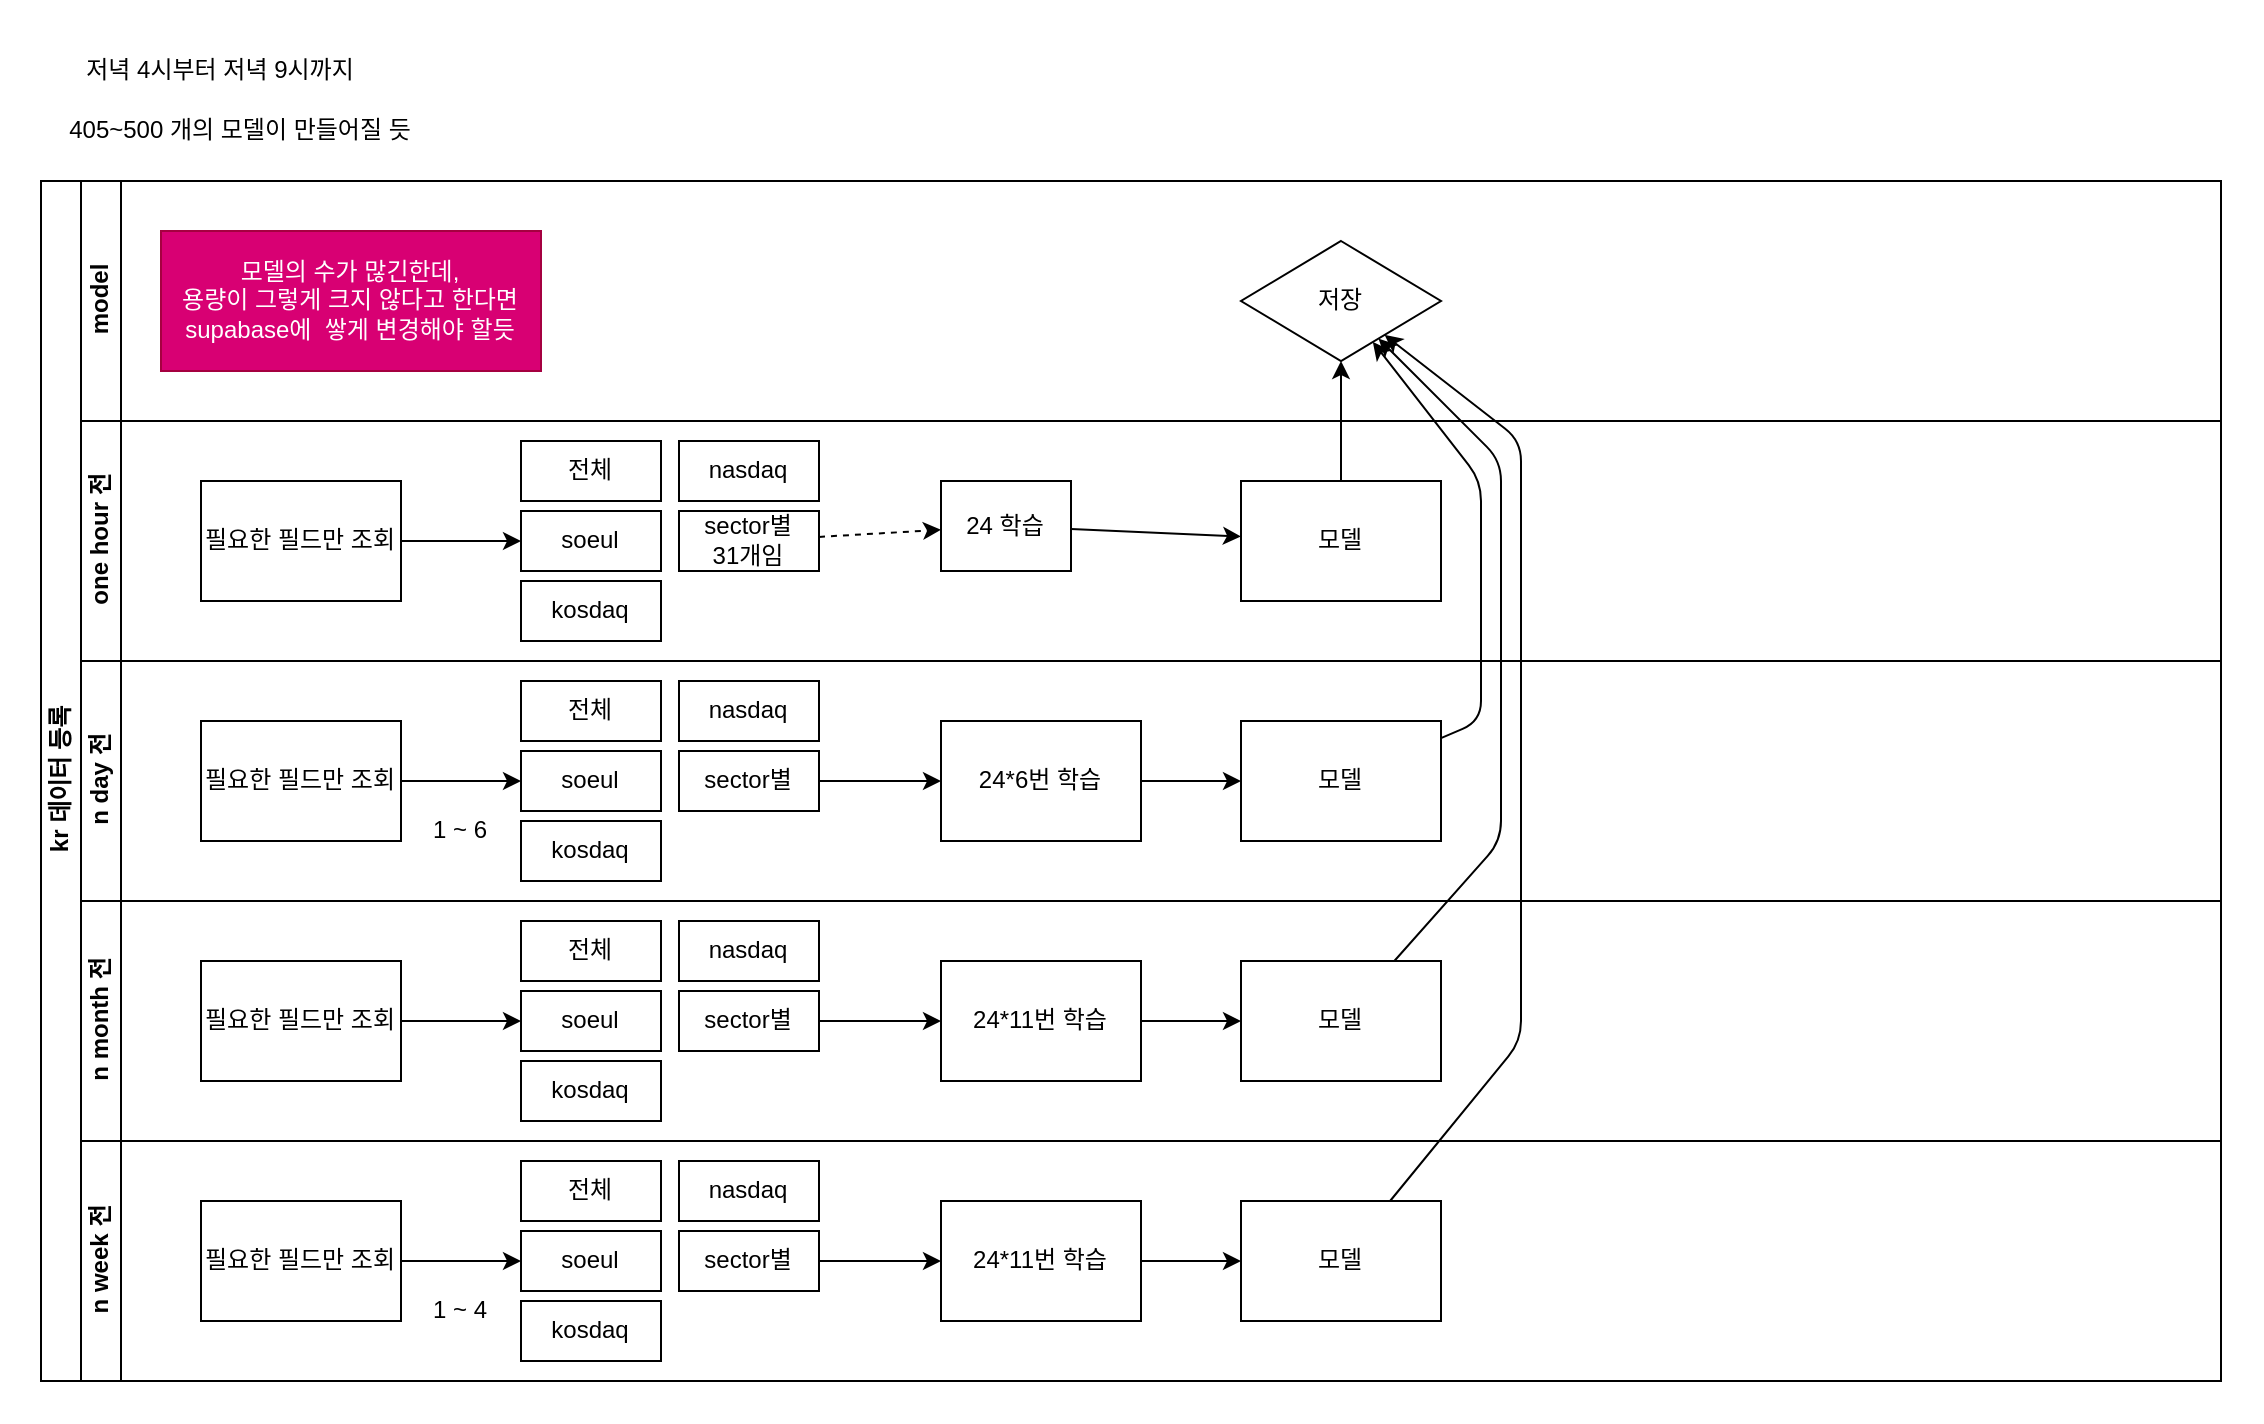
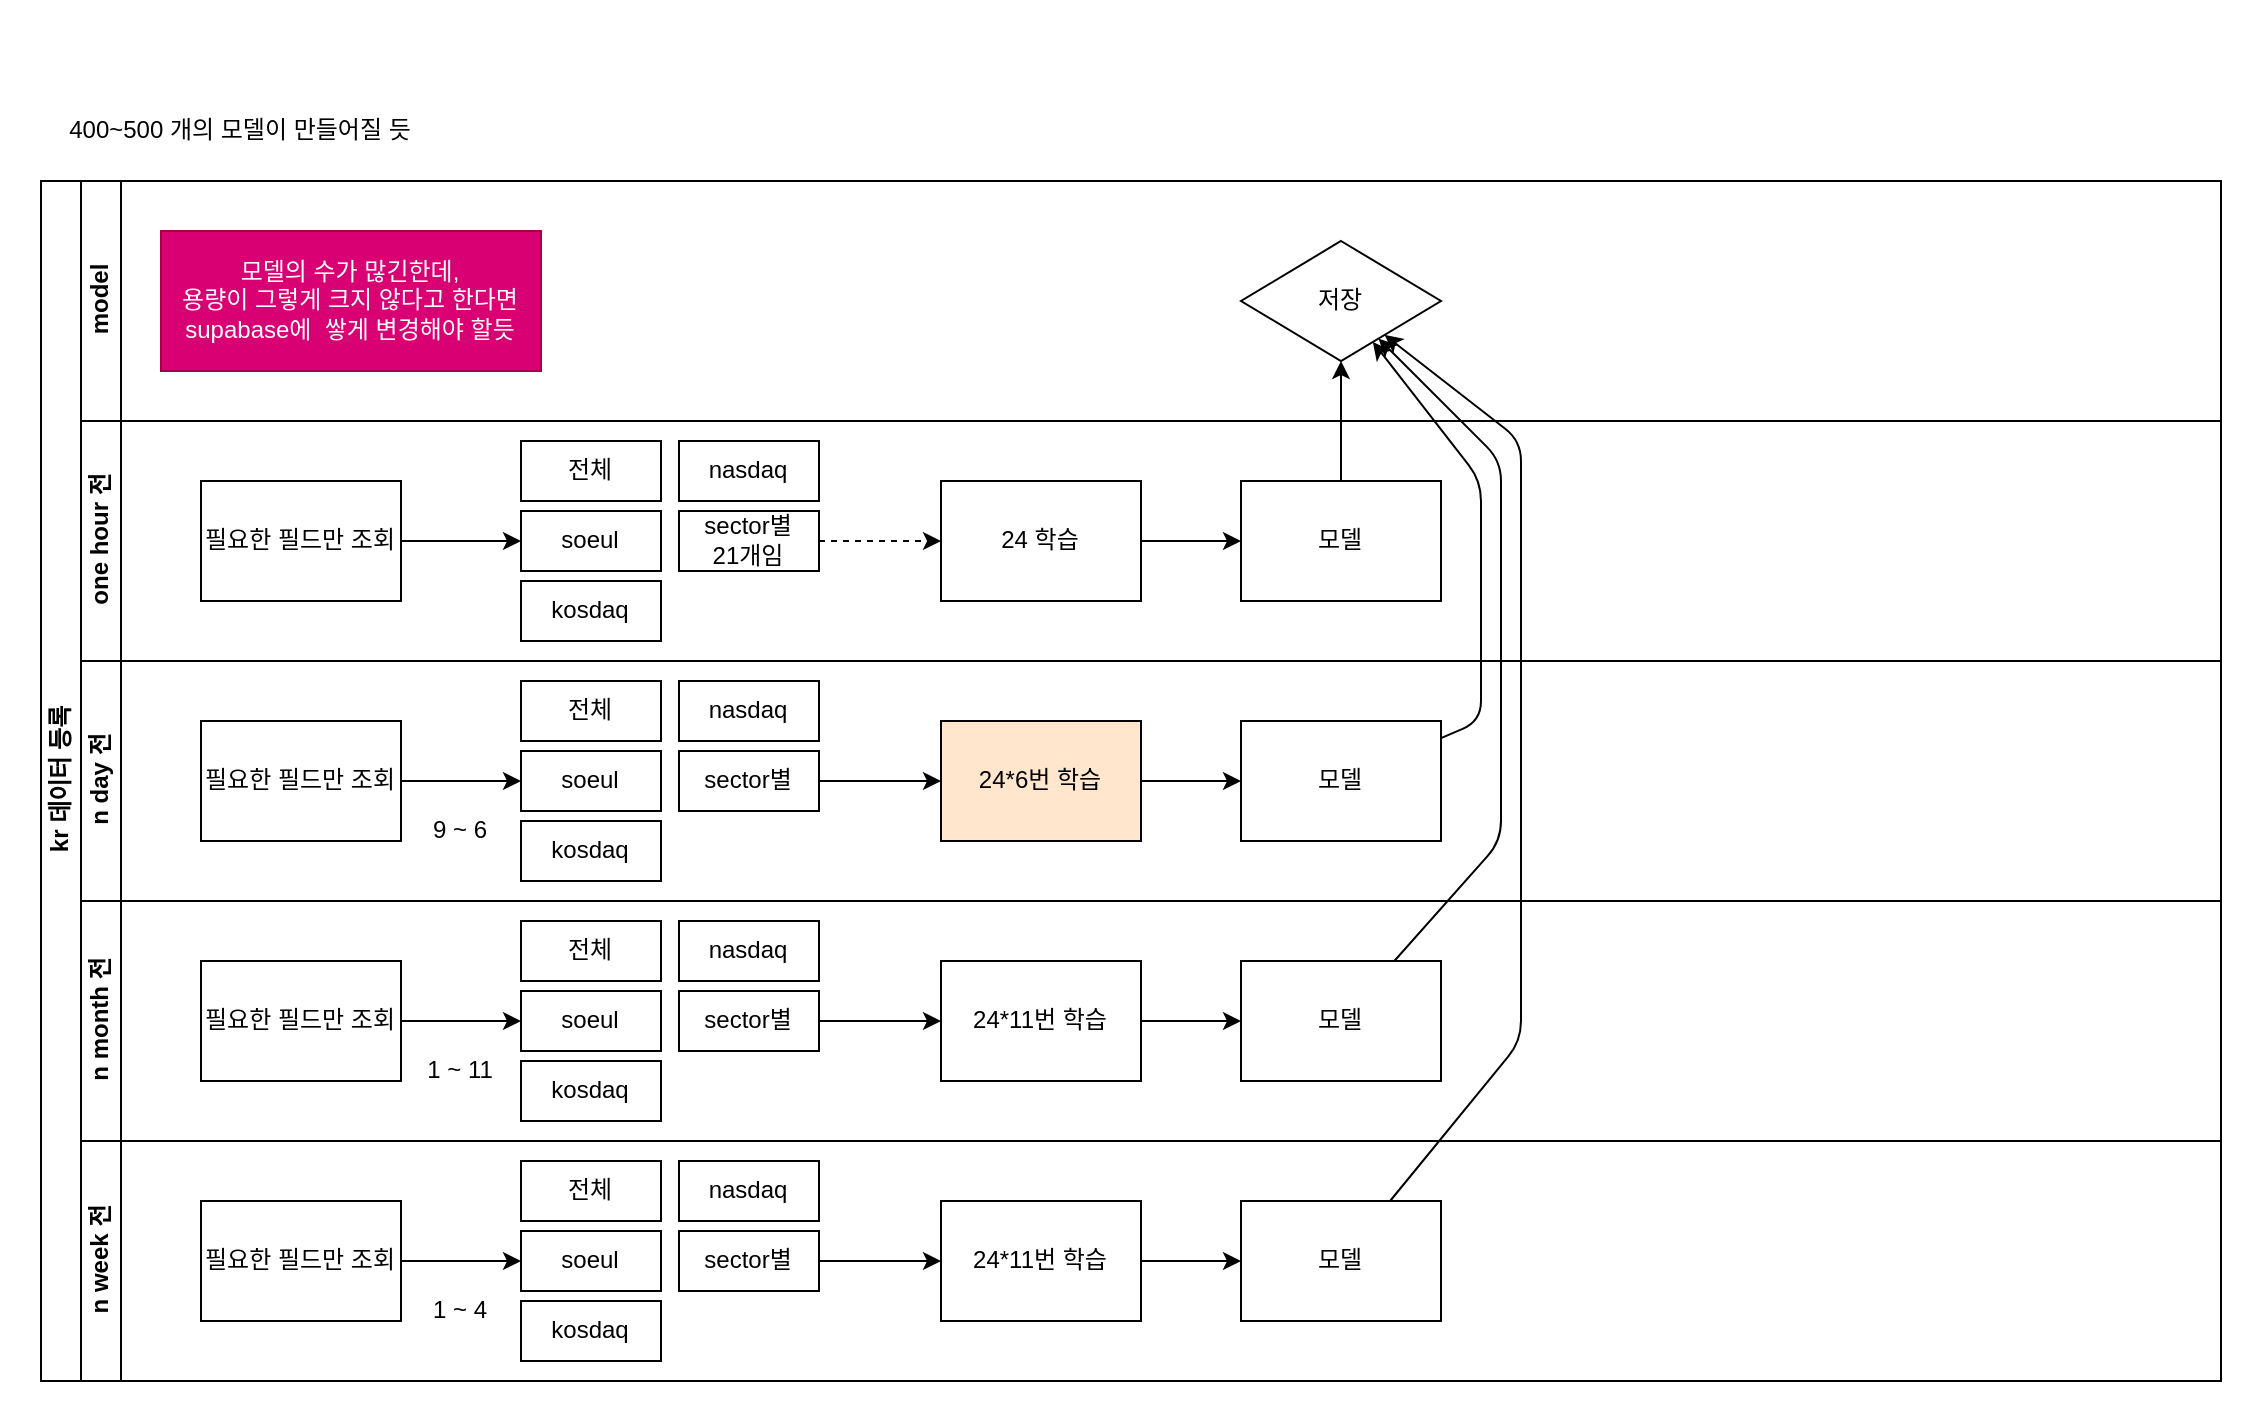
(221, 71) -> none
(241, 131) -> (241, 131)
(1006, 526) -> (1041, 541)
(749, 541) -> (749, 541)
(1041, 781) -> (1041, 781)
(461, 831) -> (461, 831)
none -> (461, 1071)
